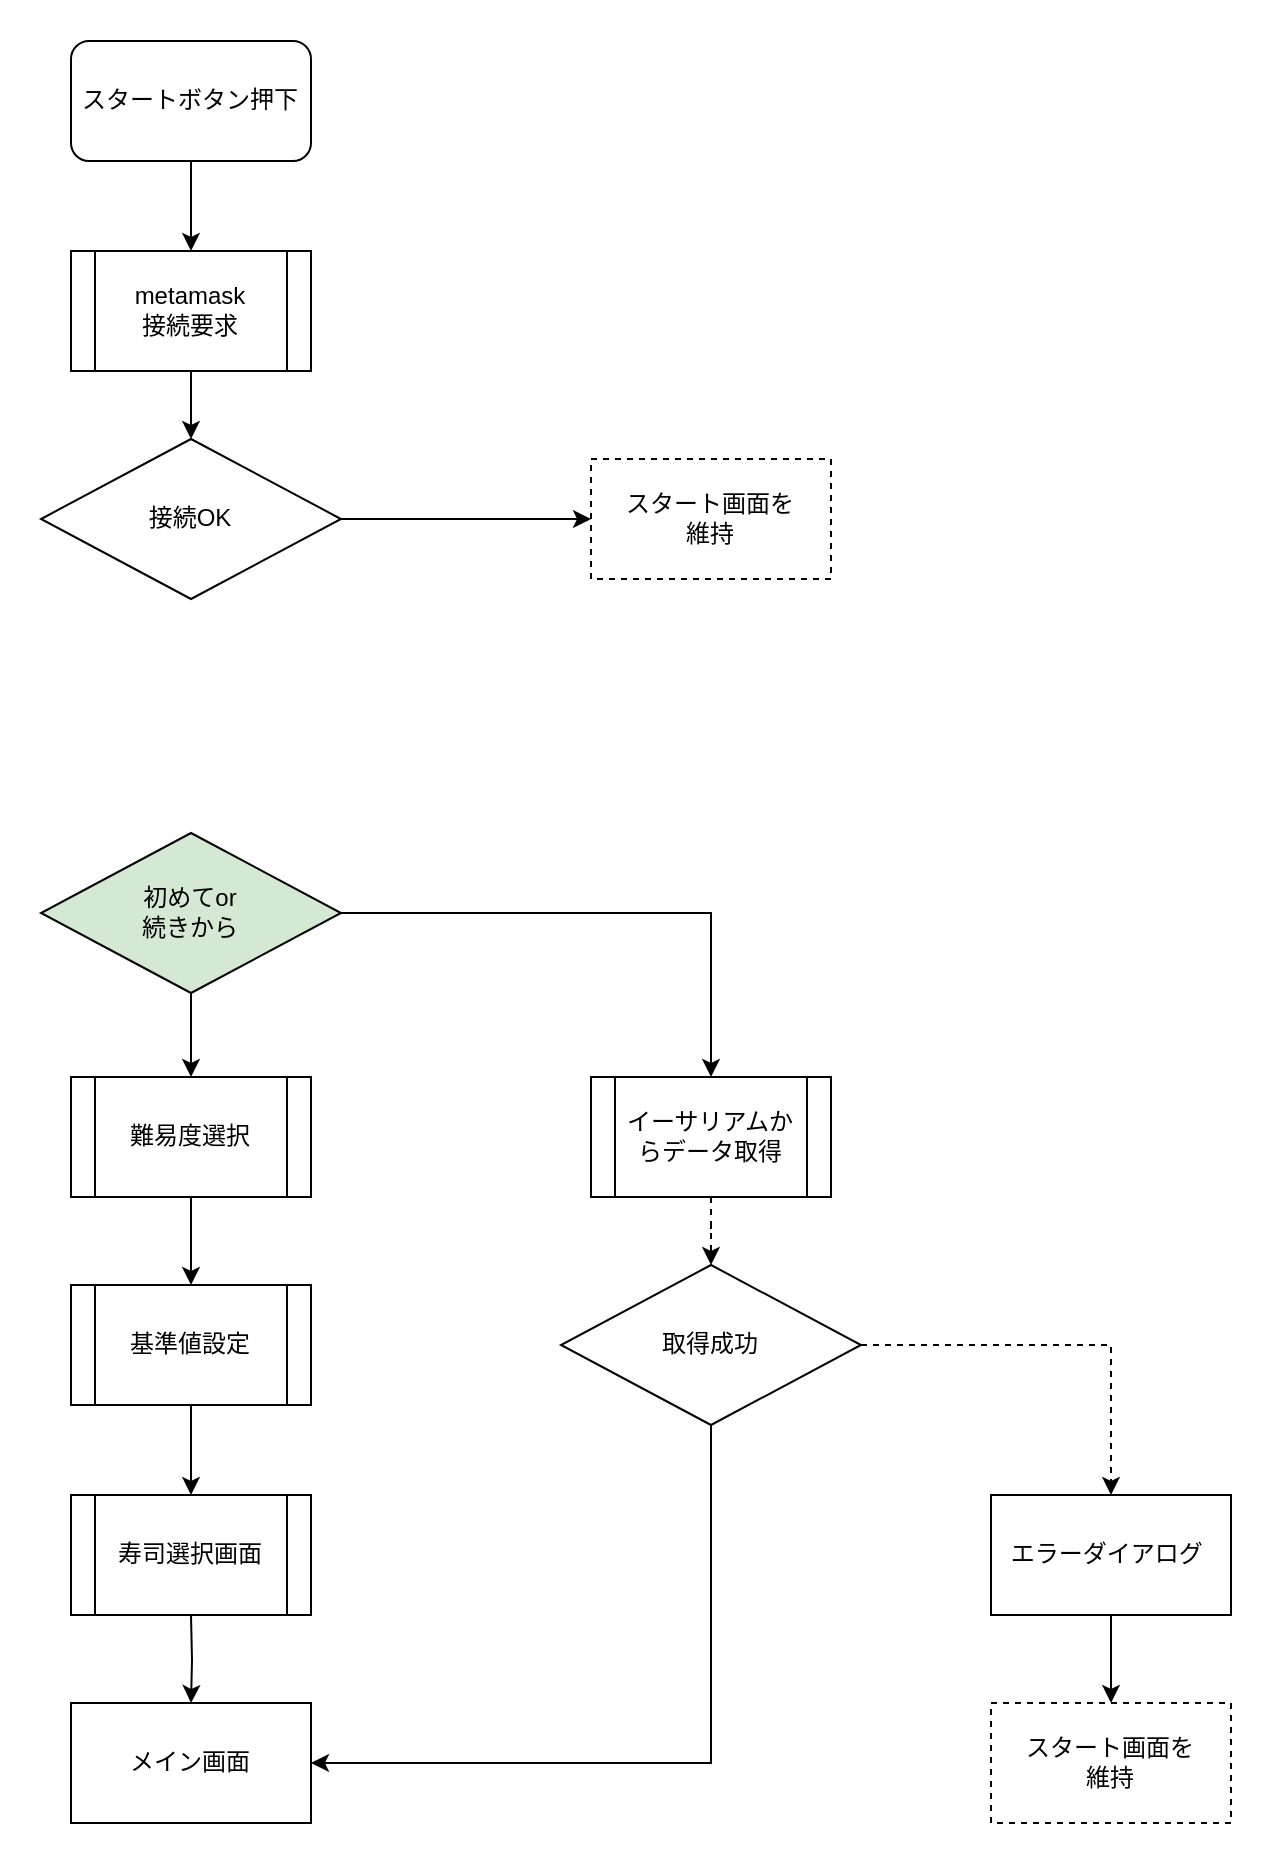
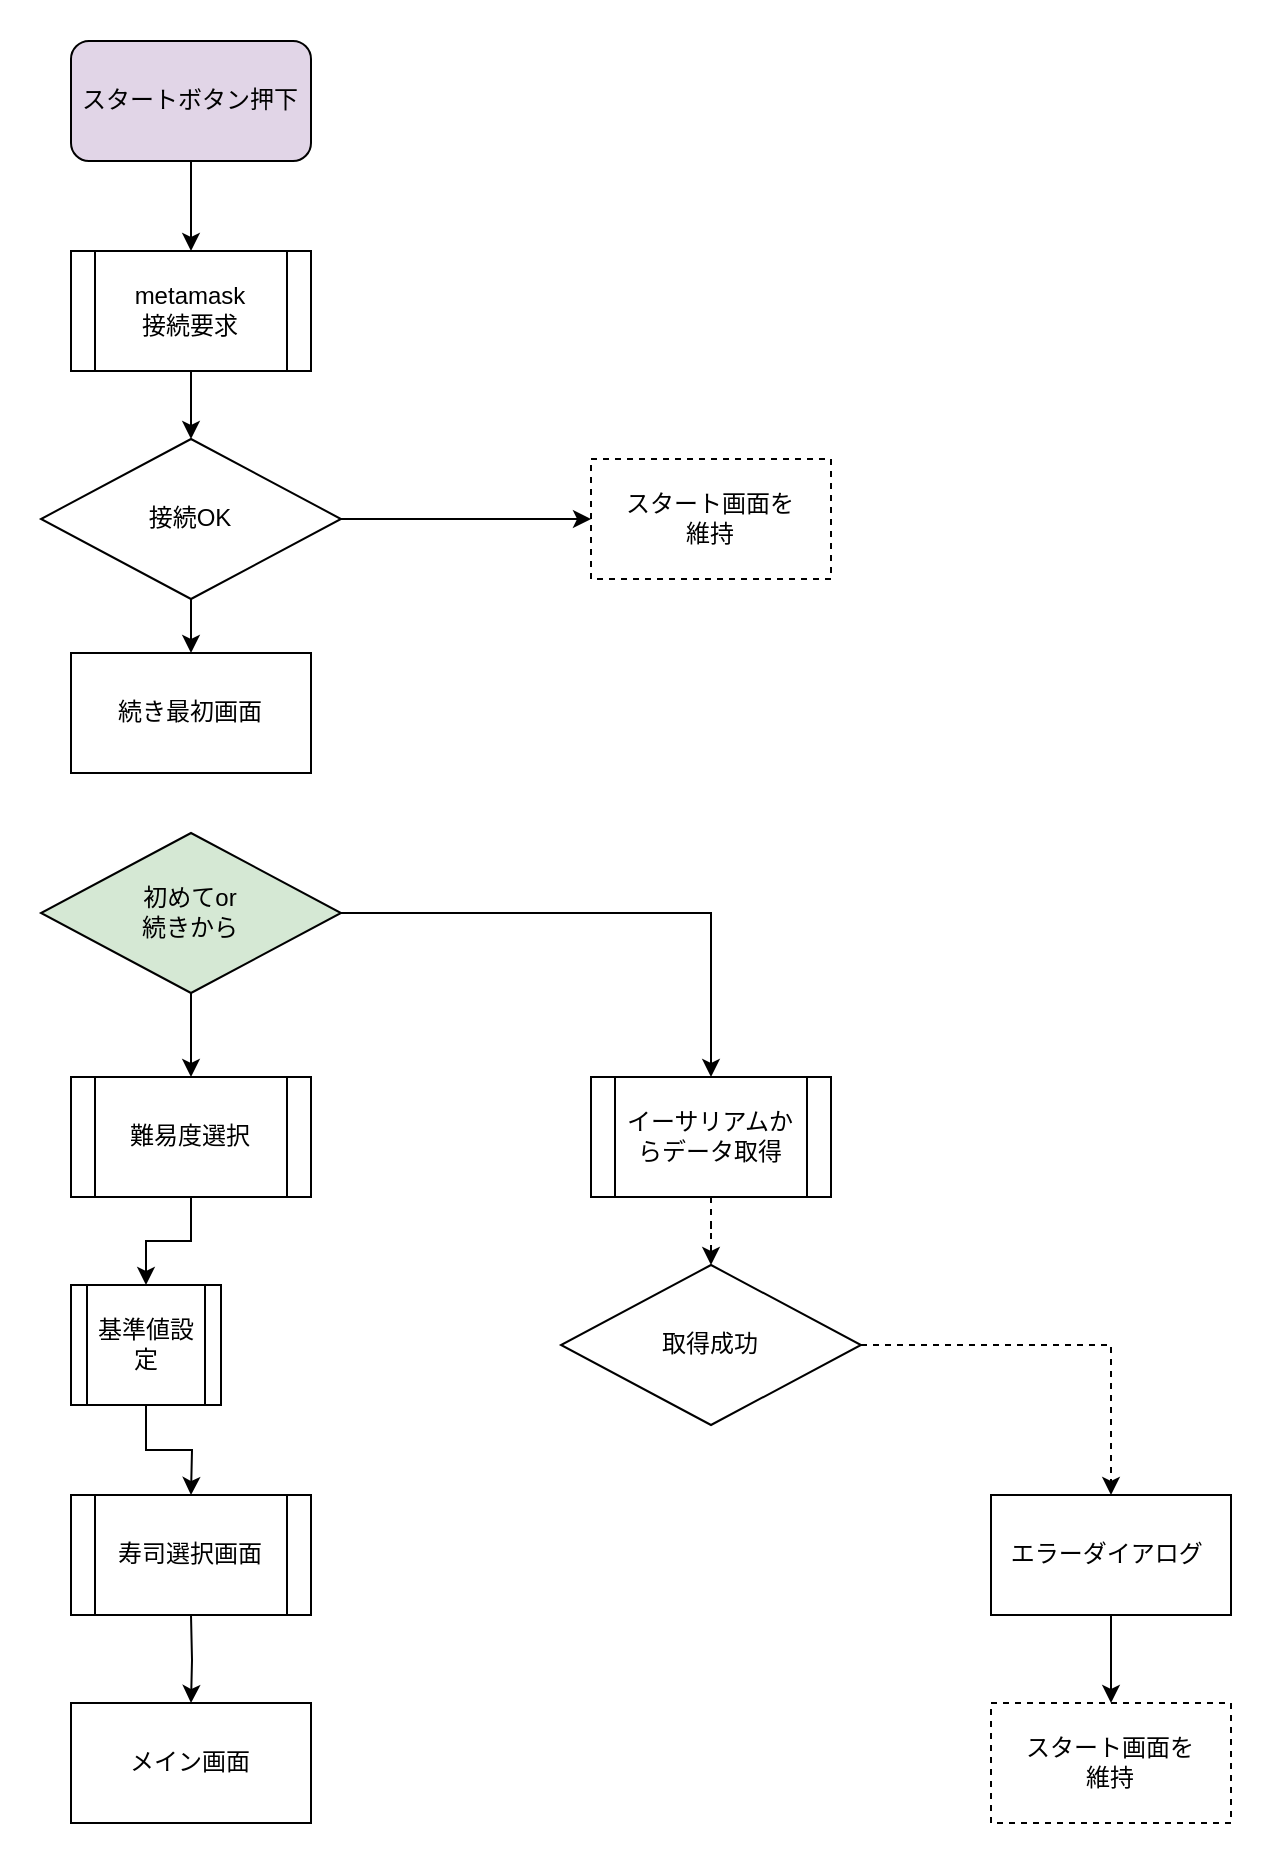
(191, 101) -> (191, 101)
none -> (191, 633)
none -> (191, 713)
(191, 1345) -> (146, 1345)
(687, 1763) -> none
